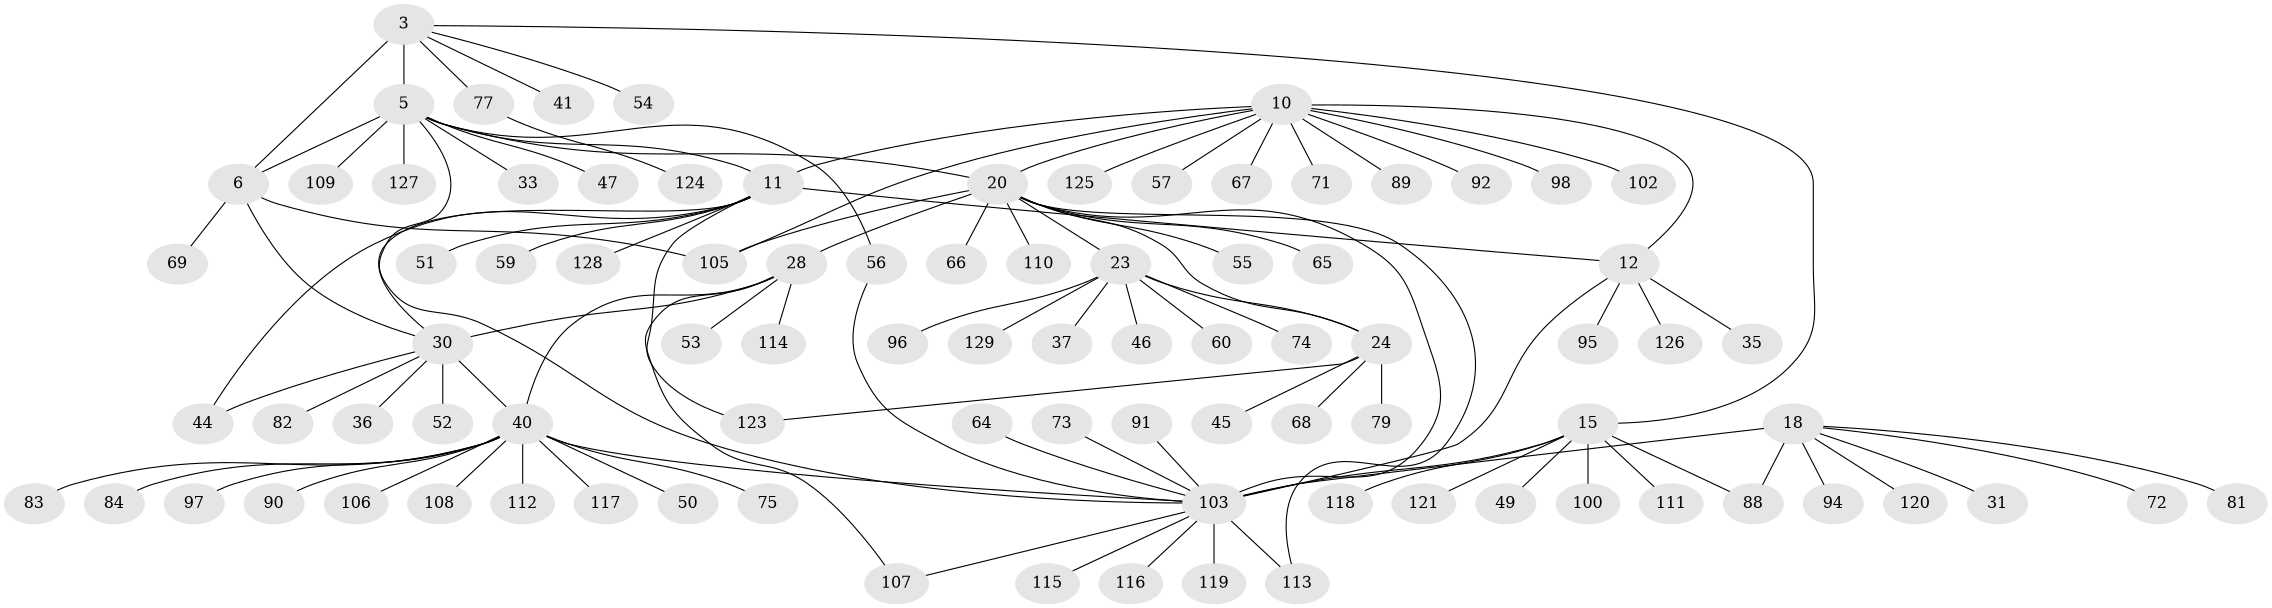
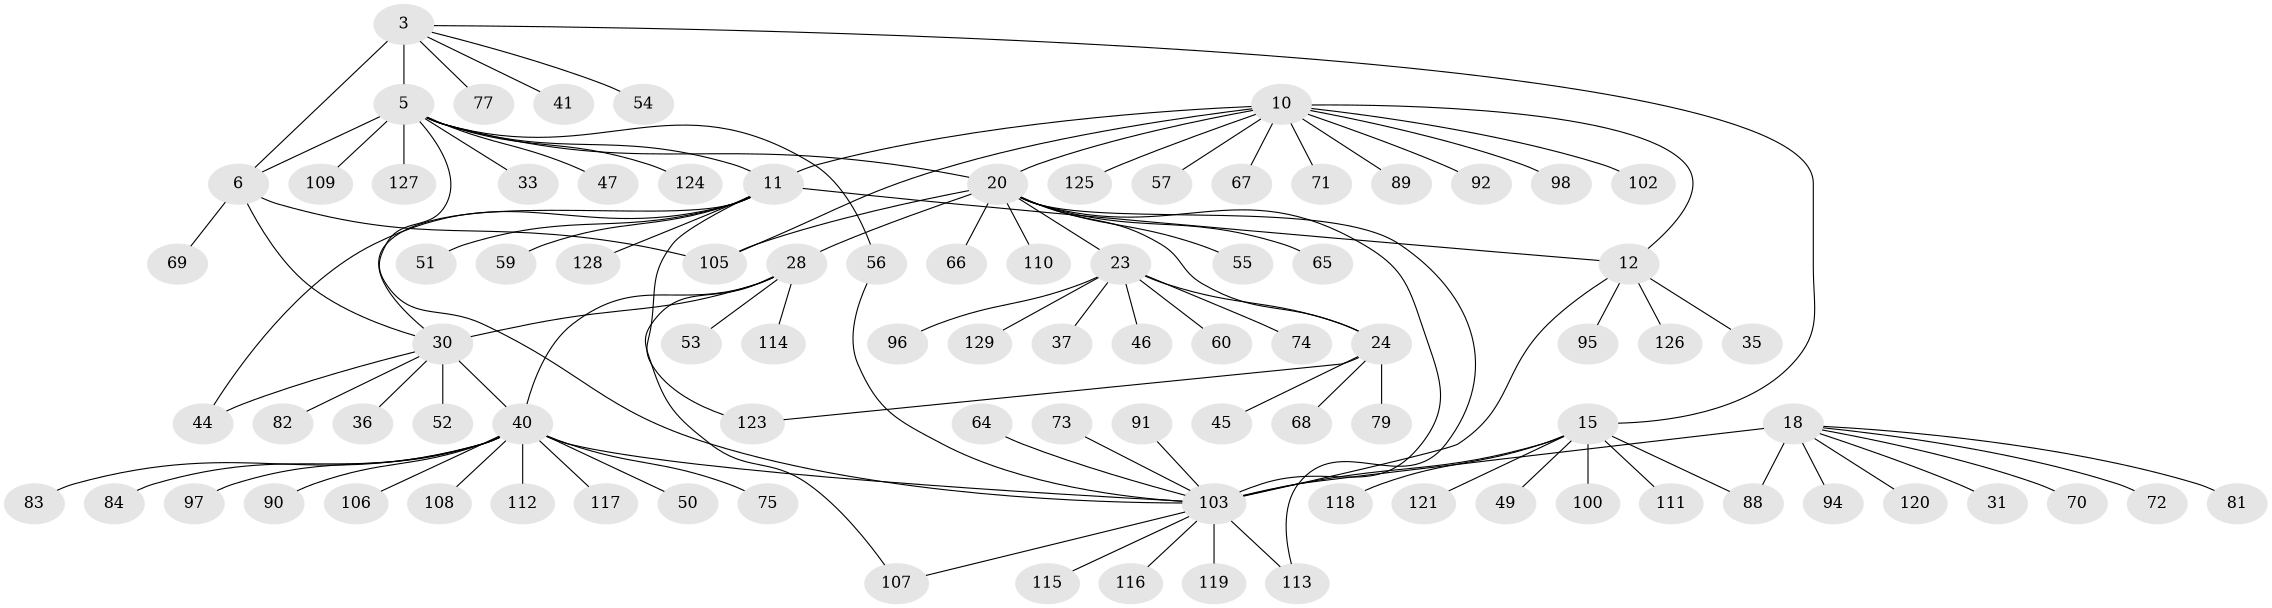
(586, 145) -> (546, 145)
none -> (2077, 504)
